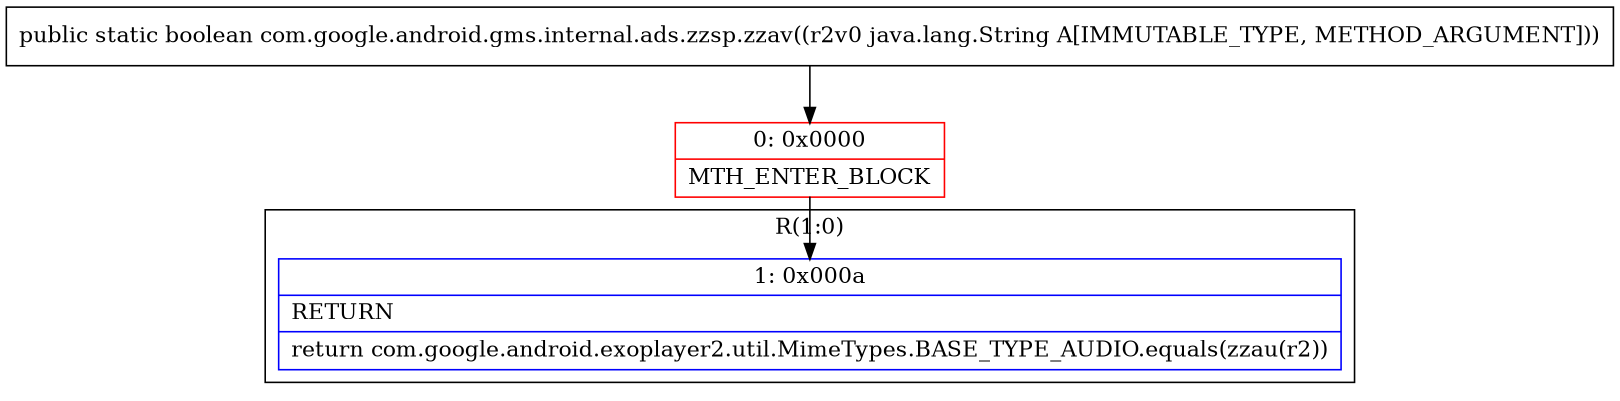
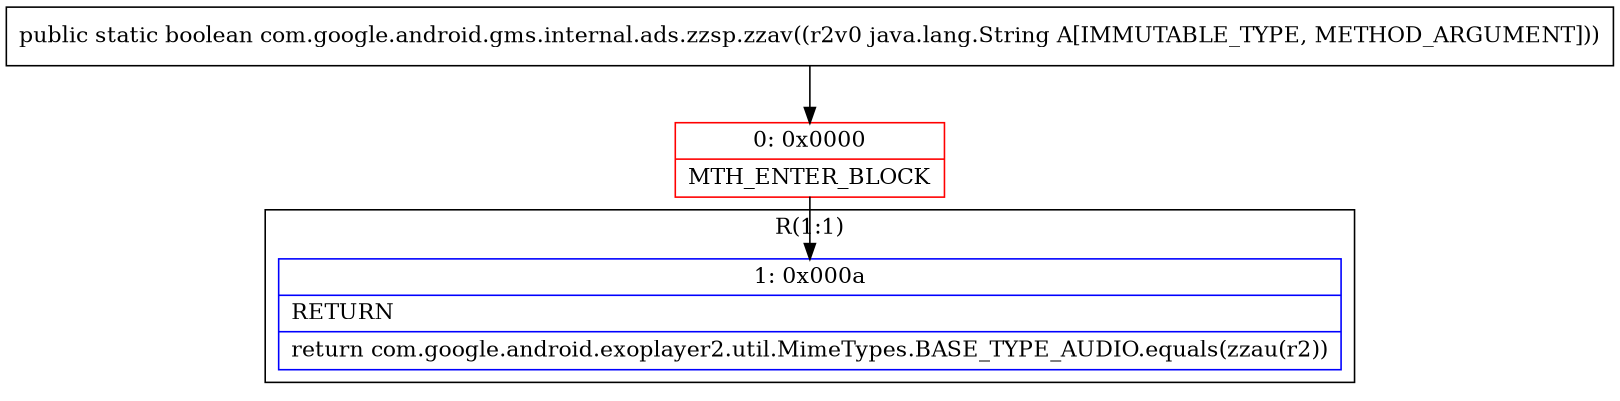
(810, 228) -> (810, 228)
